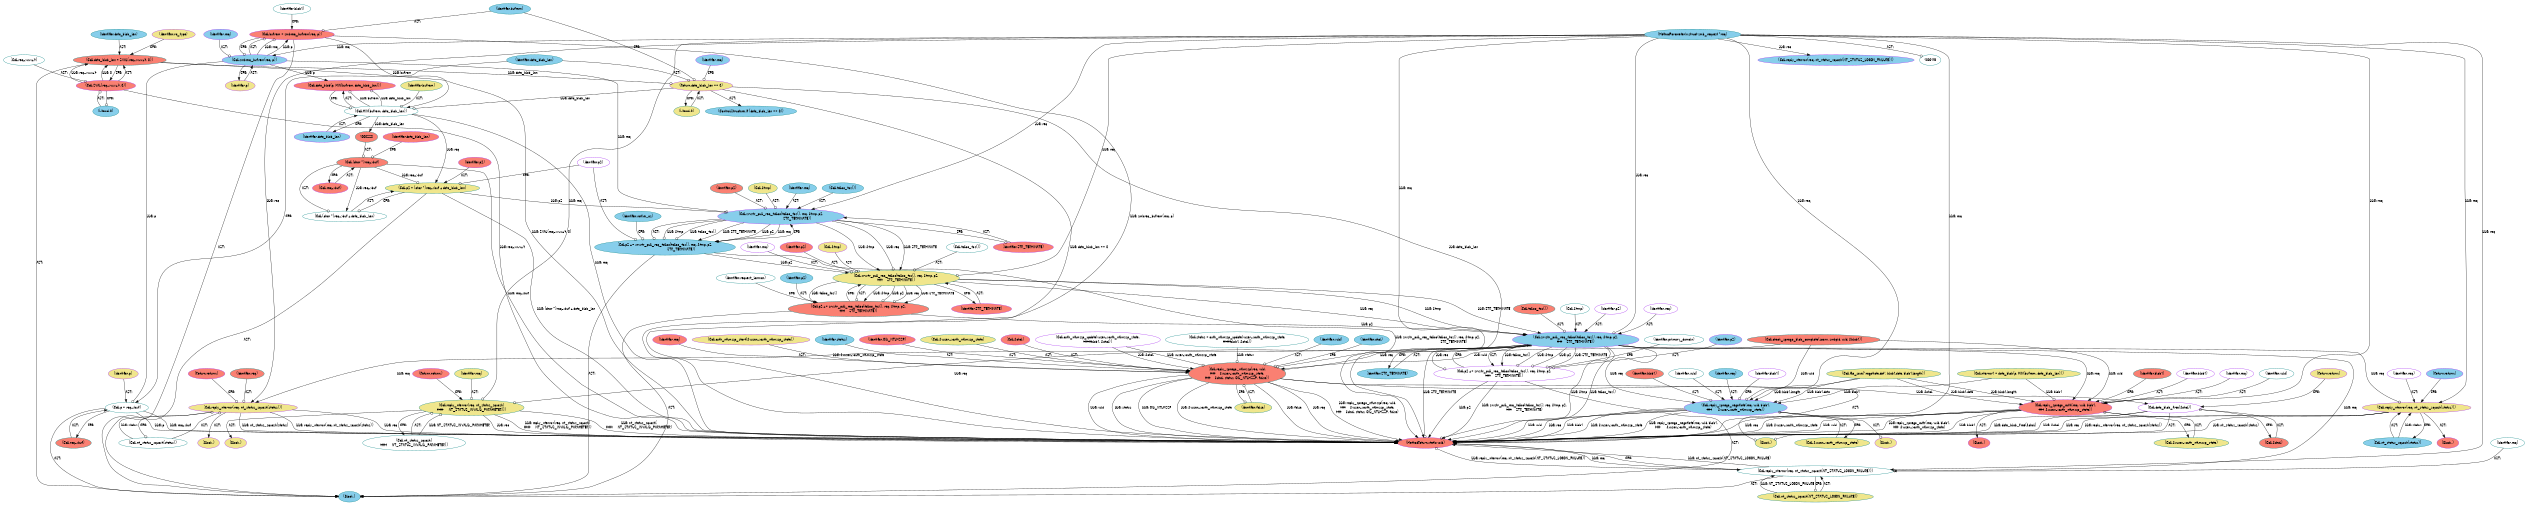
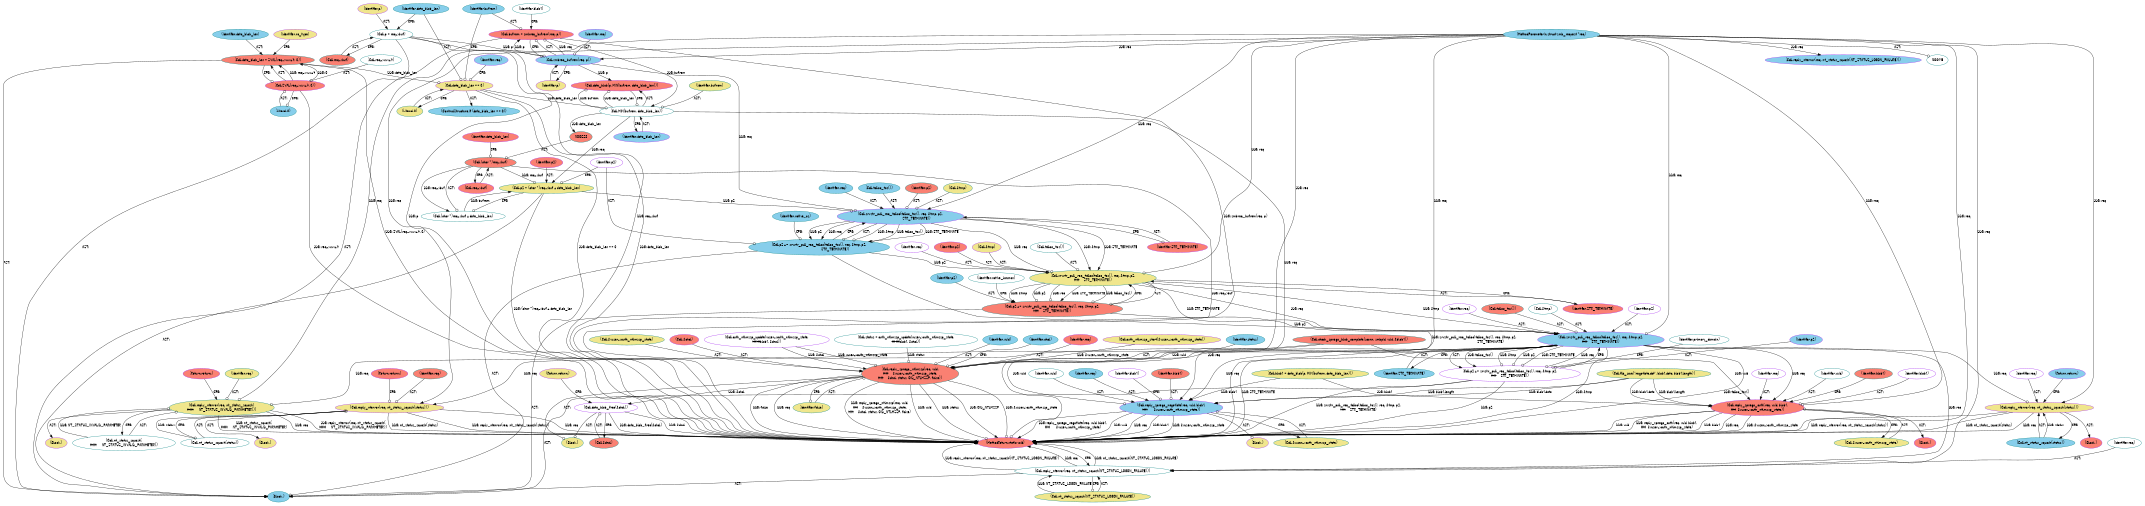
(115, 72) -> (264, 75)
(701, 86) -> (464, 86)
(371, 201) -> (481, 201)
(146, 203) -> (481, 45)
(746, 278) -> (996, 278)
(887, 340) -> none
(2019, 374) -> (1310, 374)
